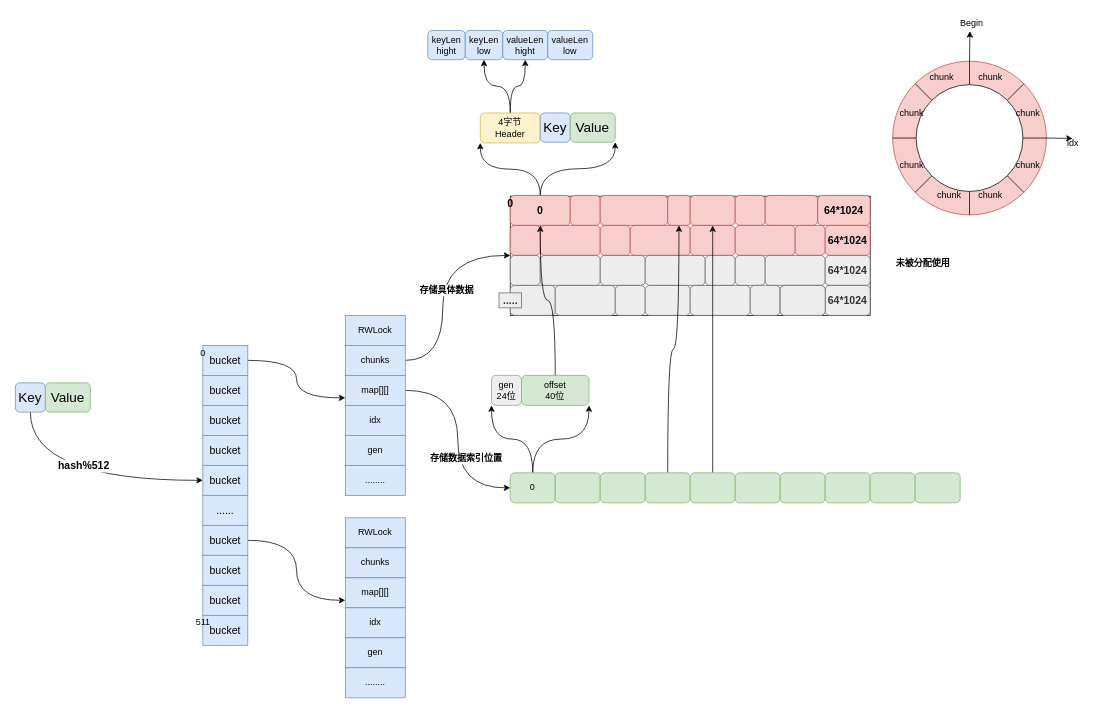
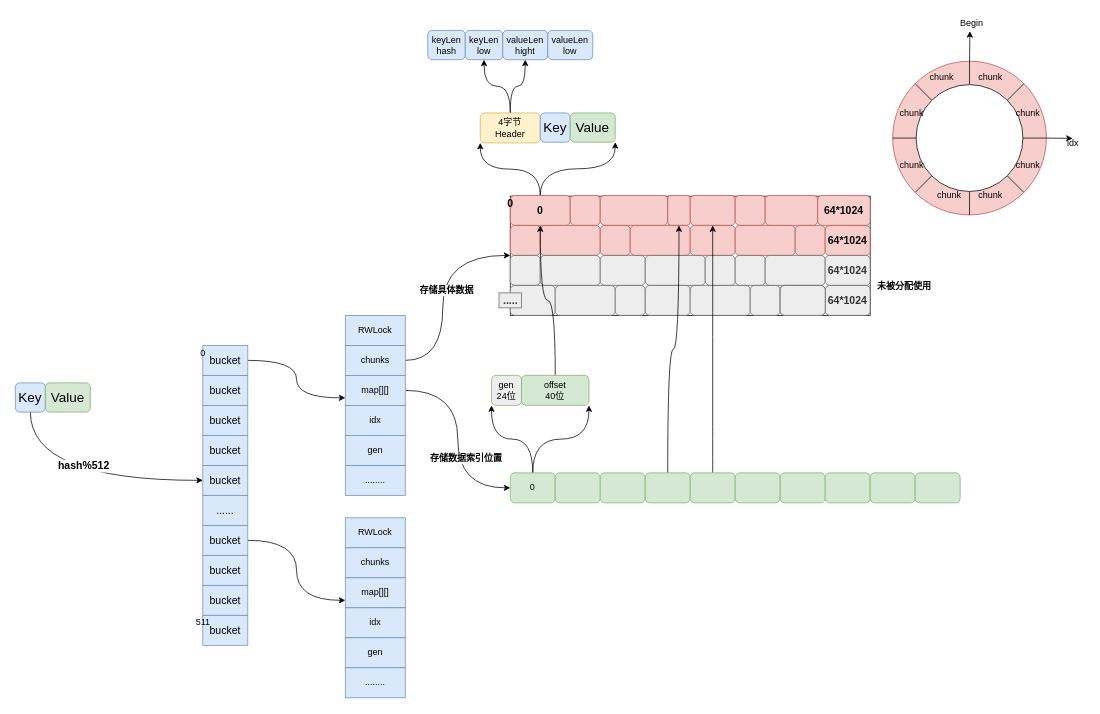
(447, 45) -> (447, 45)
(923, 263) -> (904, 286)
